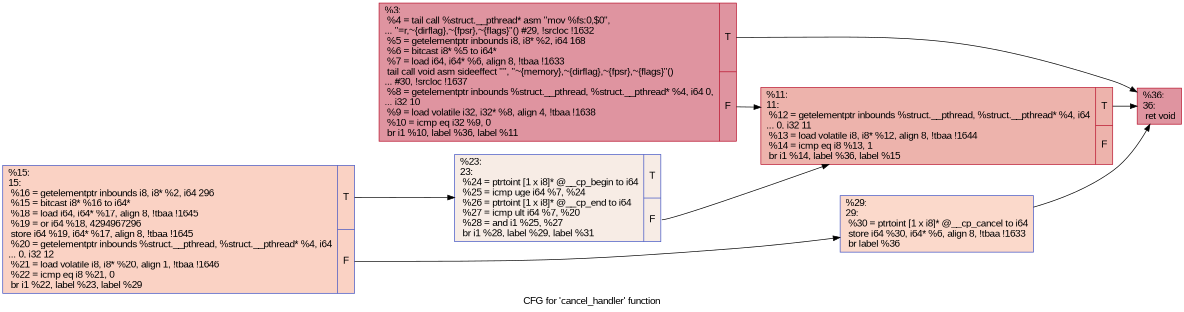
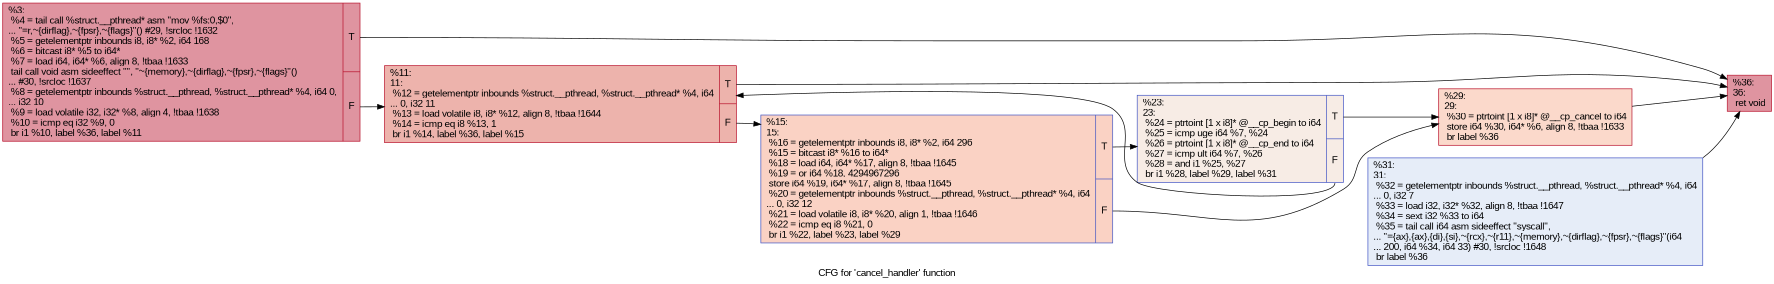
none -> (1388, 117)
none -> (745, 123)
none -> (1535, 212)
(520, 213) -> (1203, 154)
(937, 224) -> (1535, 117)
